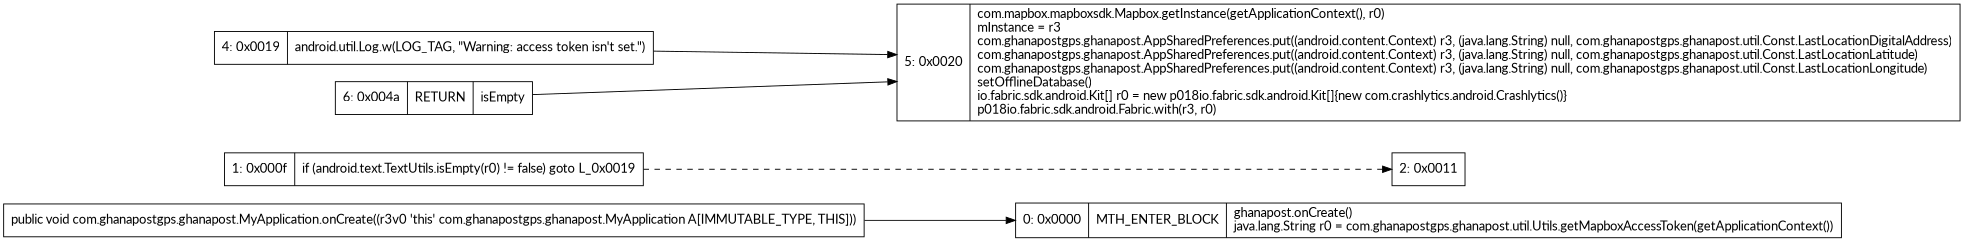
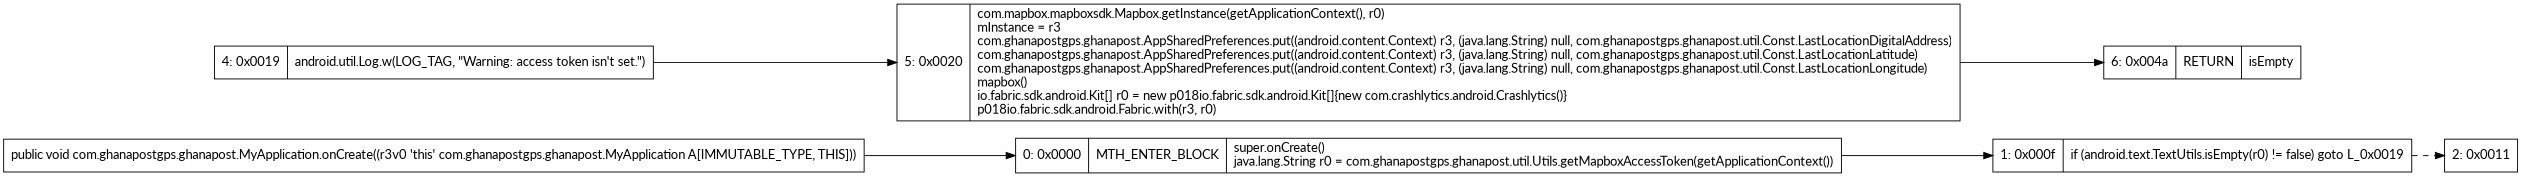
(1035, 83) -> (1002, 83)
(710, 88) -> (2027, 63)
none -> (1913, 156)
(1293, 213) -> (1279, 148)
